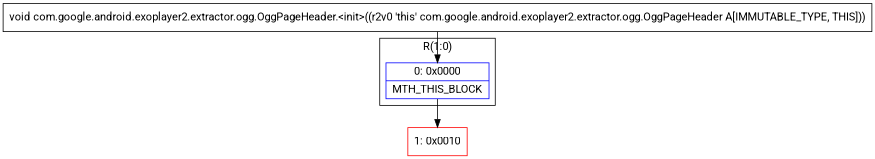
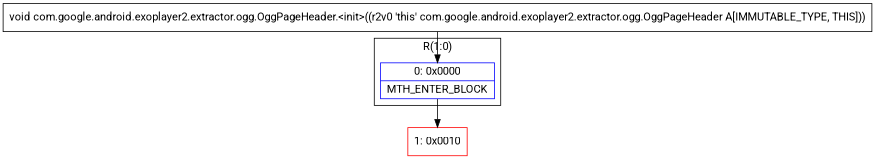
(438, 89) -> (438, 89)
